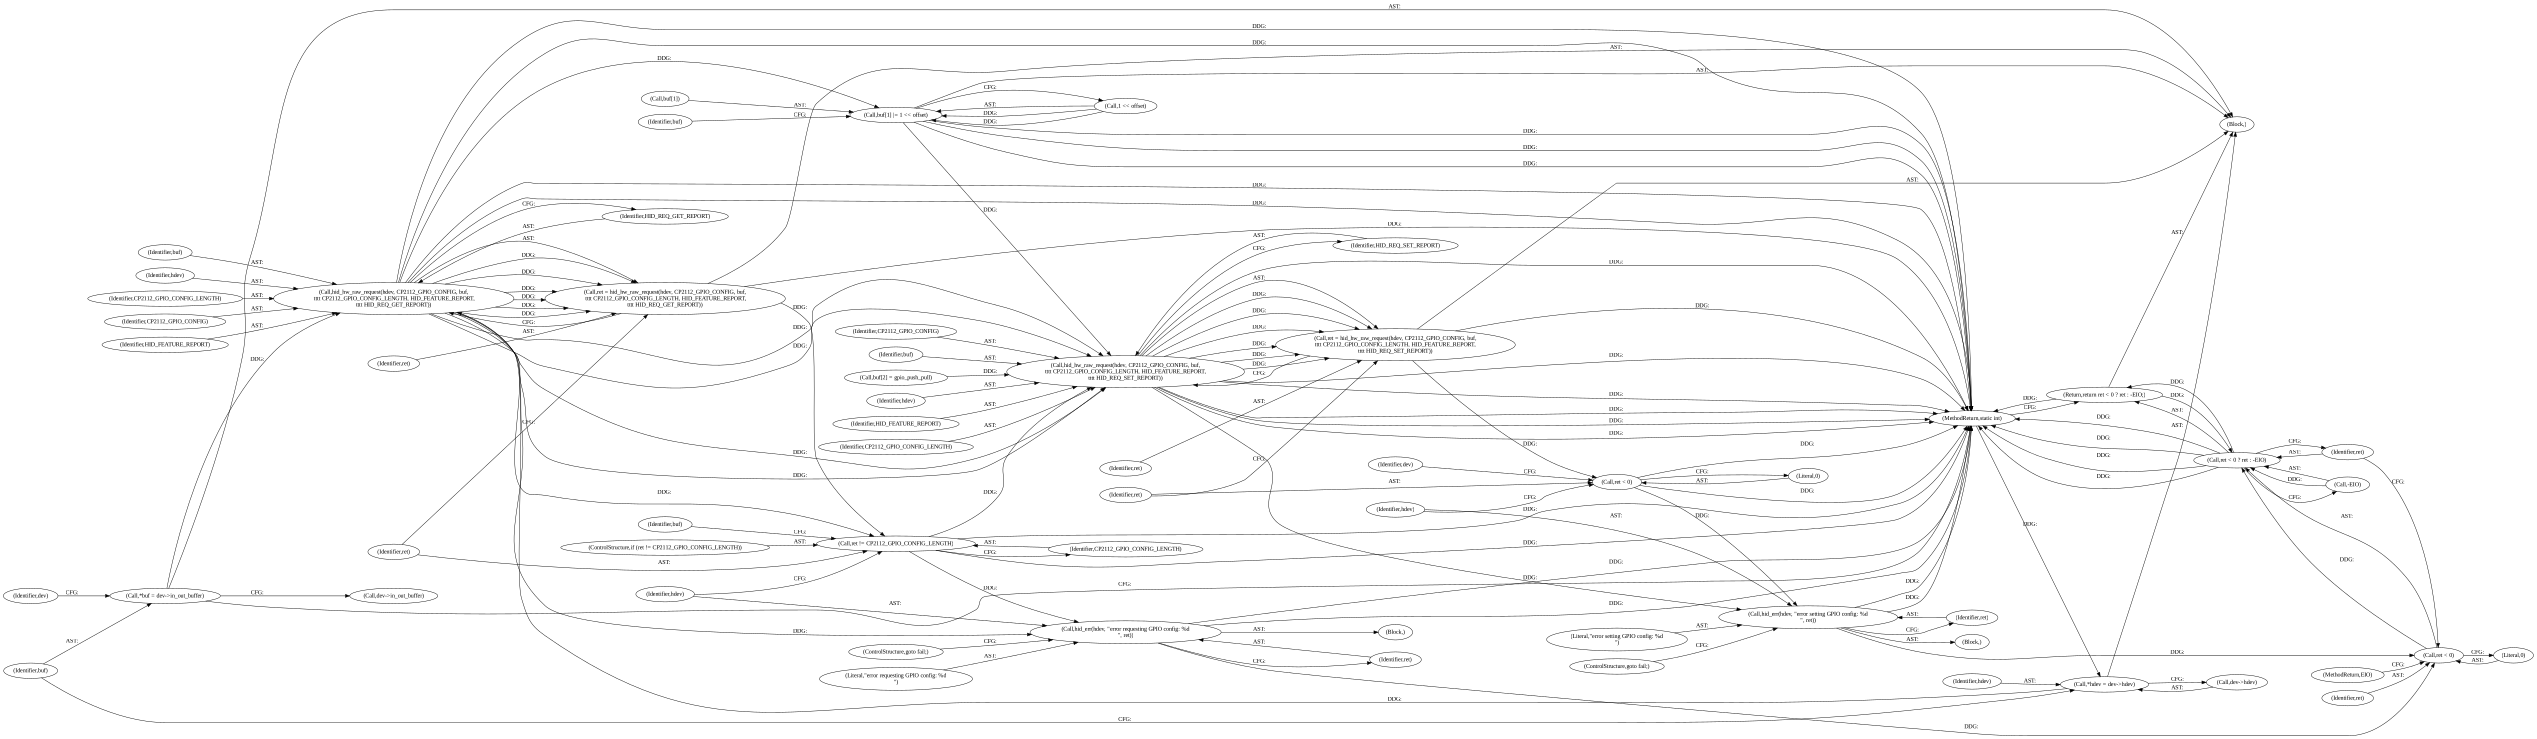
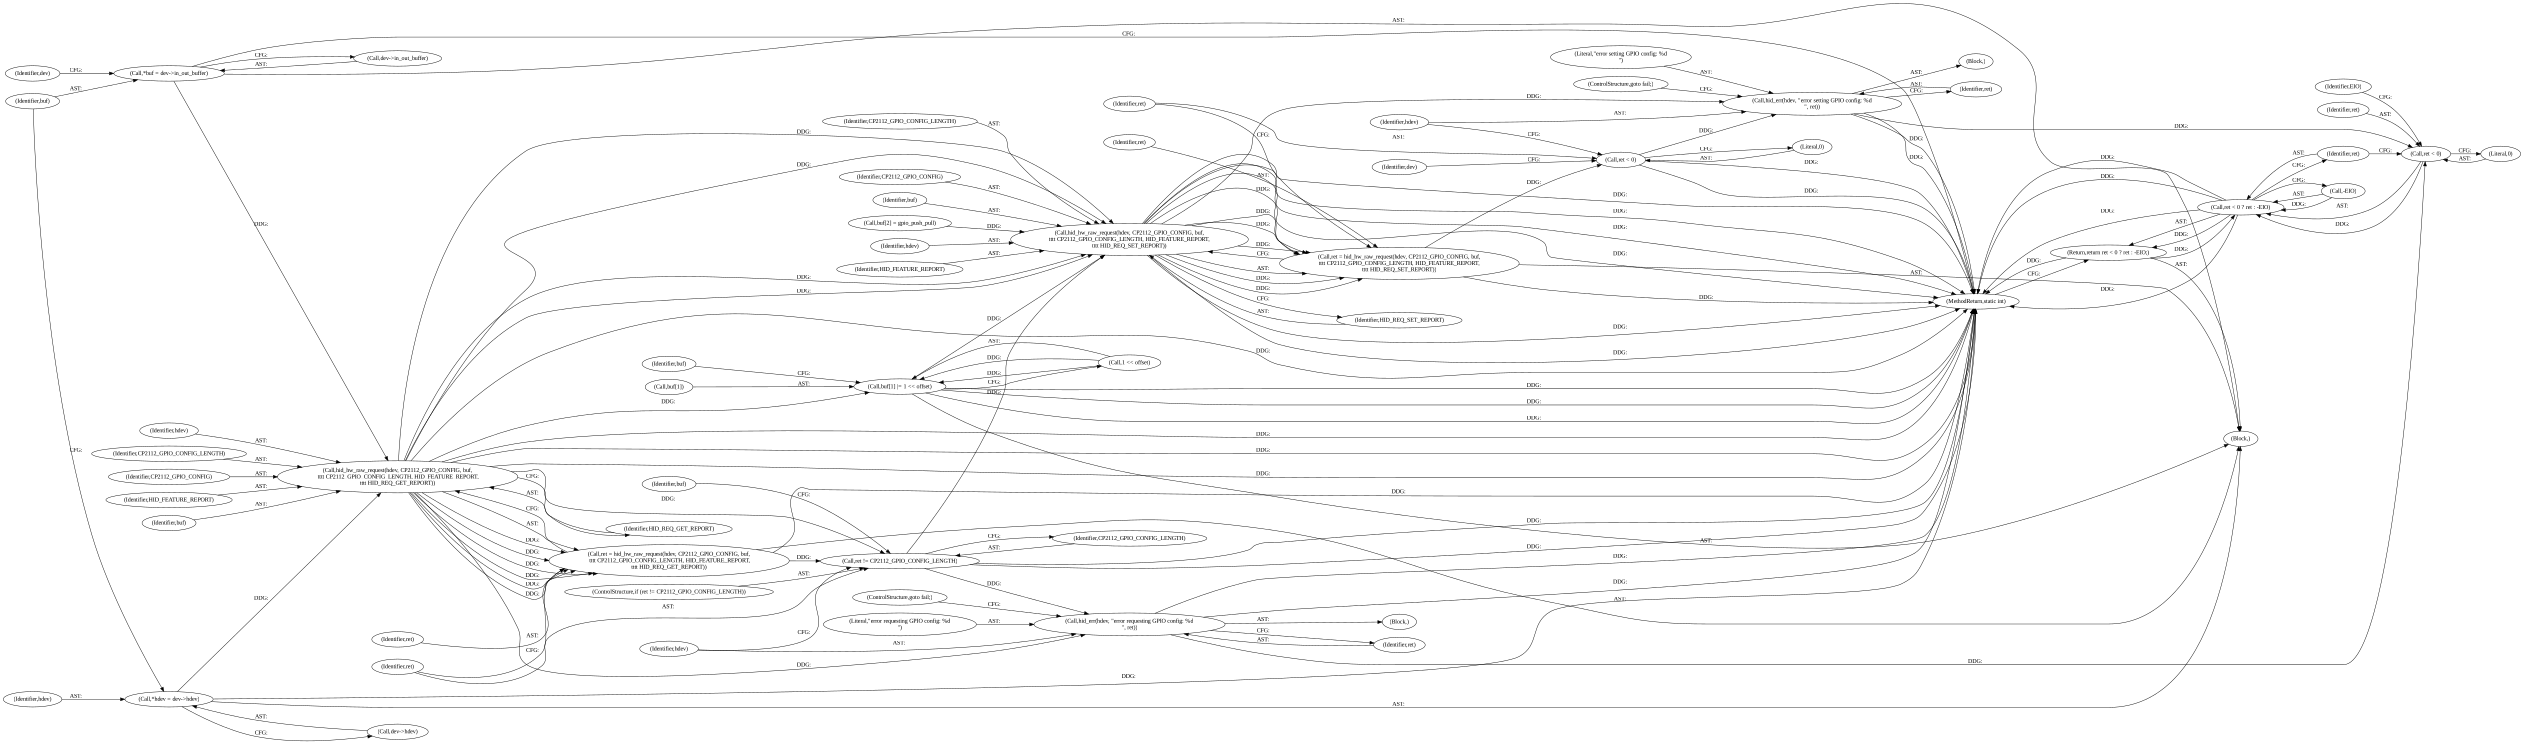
none -> (291, 66)
(2037, 549) -> (1215, 681)
(2348, 675) -> (2343, 87)
